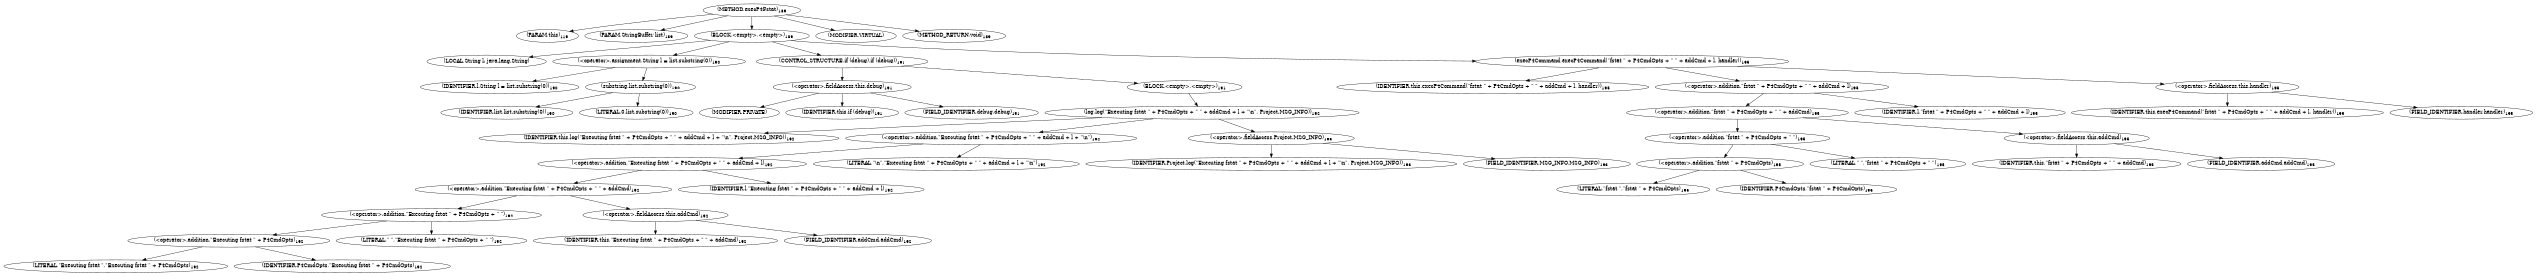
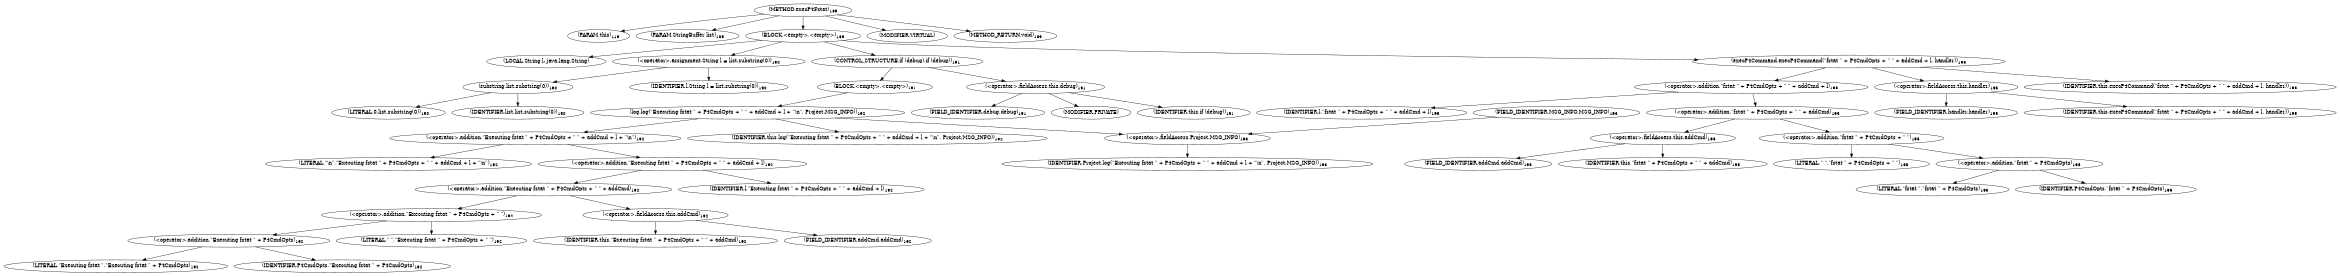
(1407, 151) -> (1375, 126)
